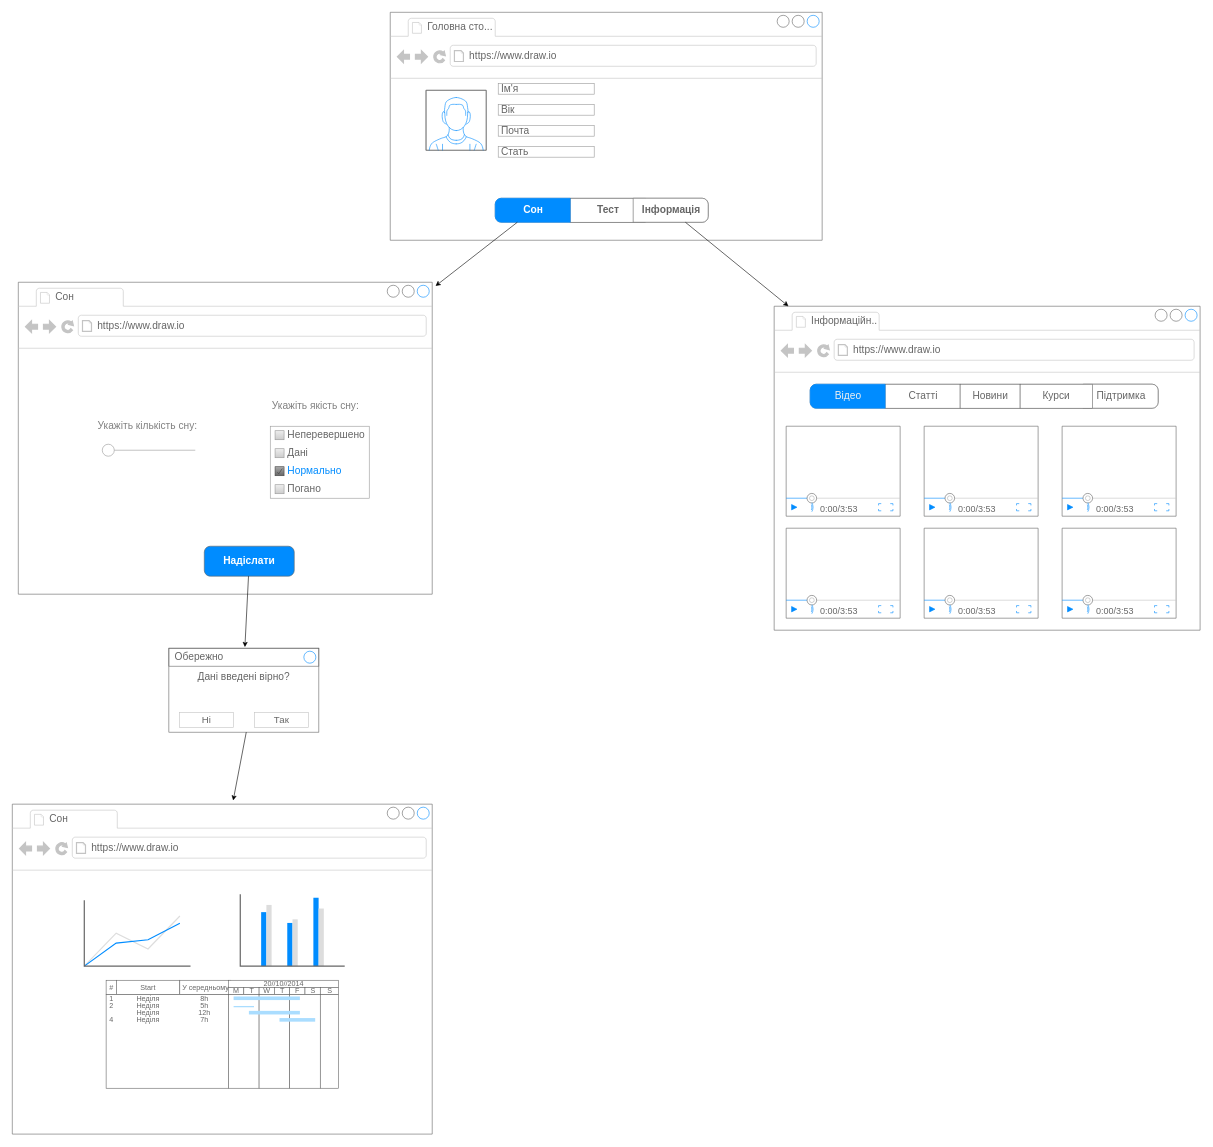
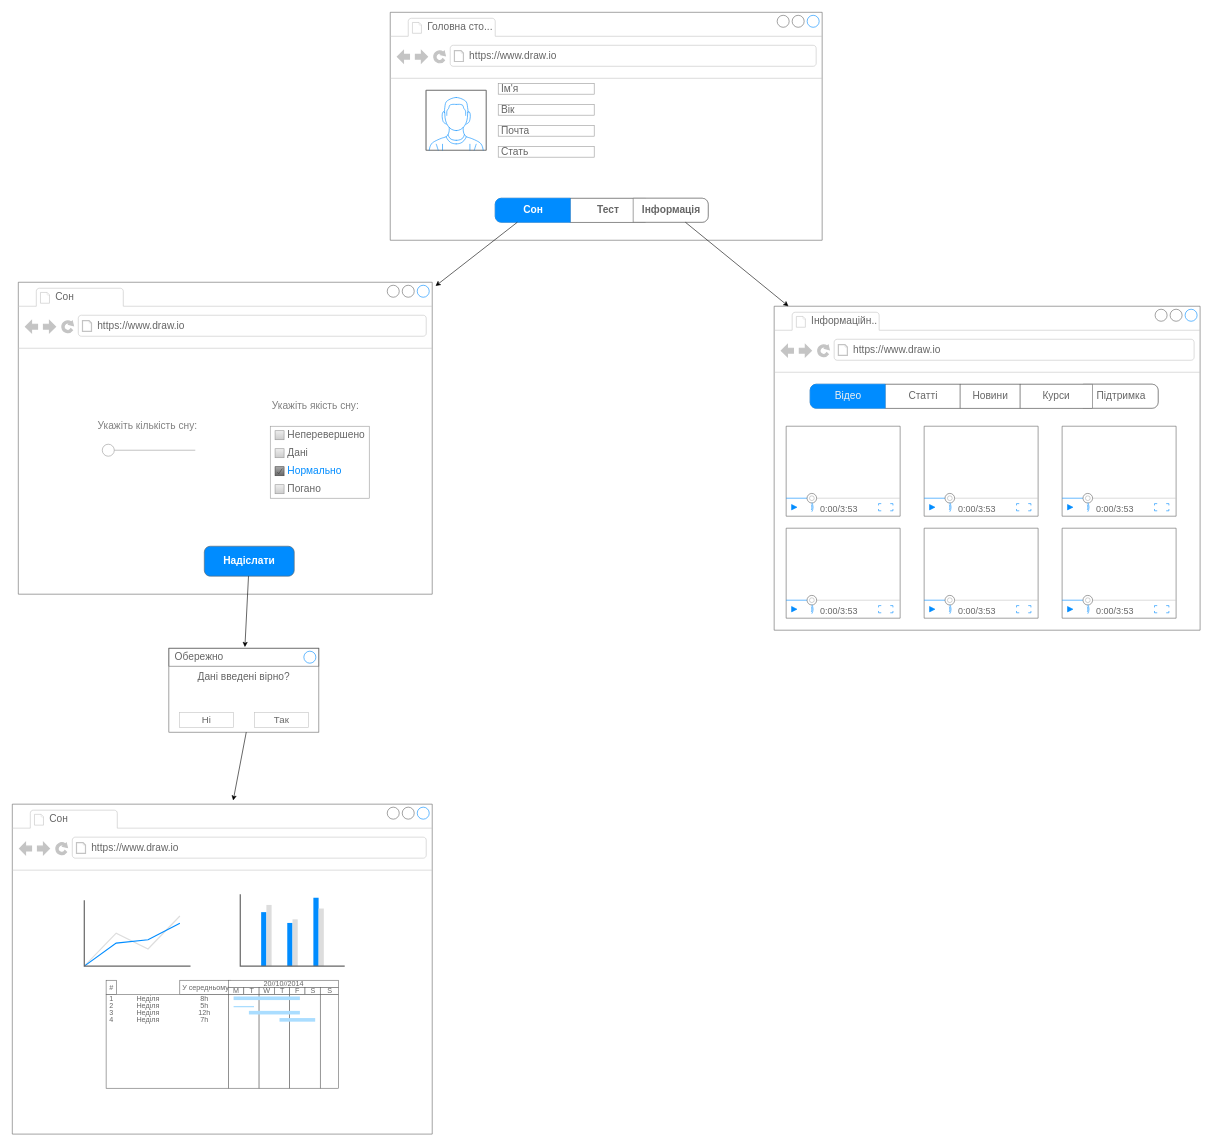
(148, 988) -> none
none -> (111, 1013)
